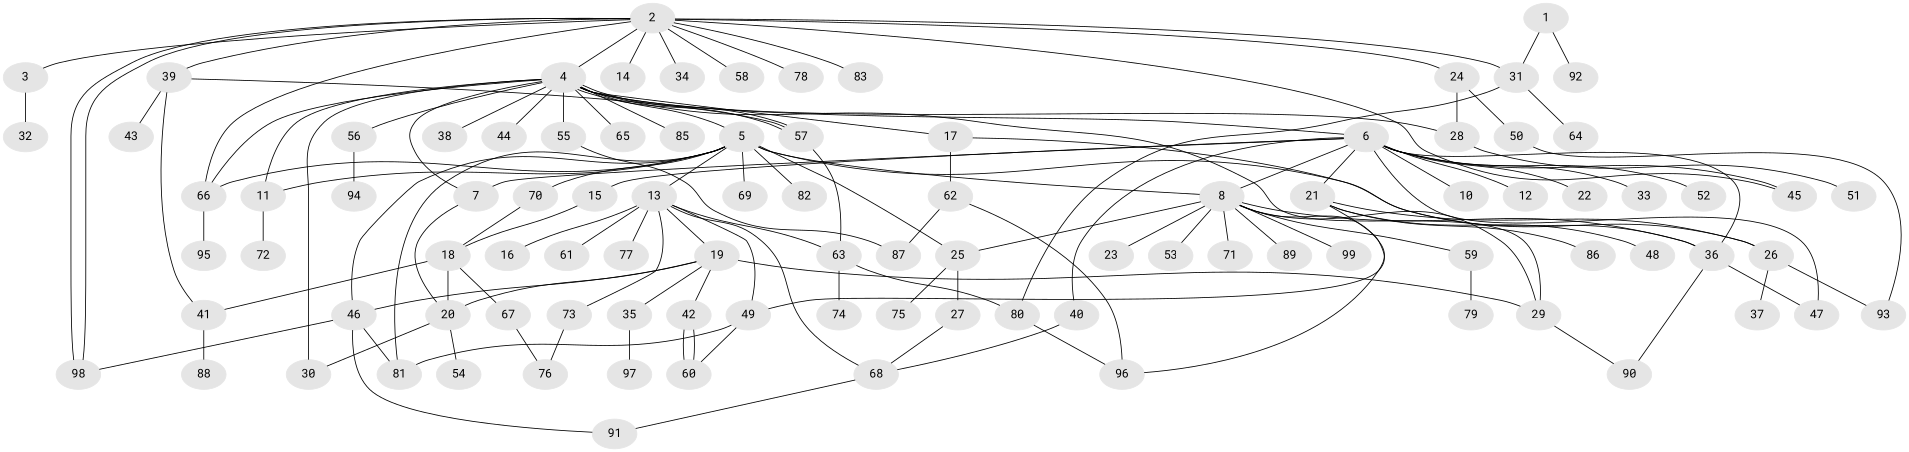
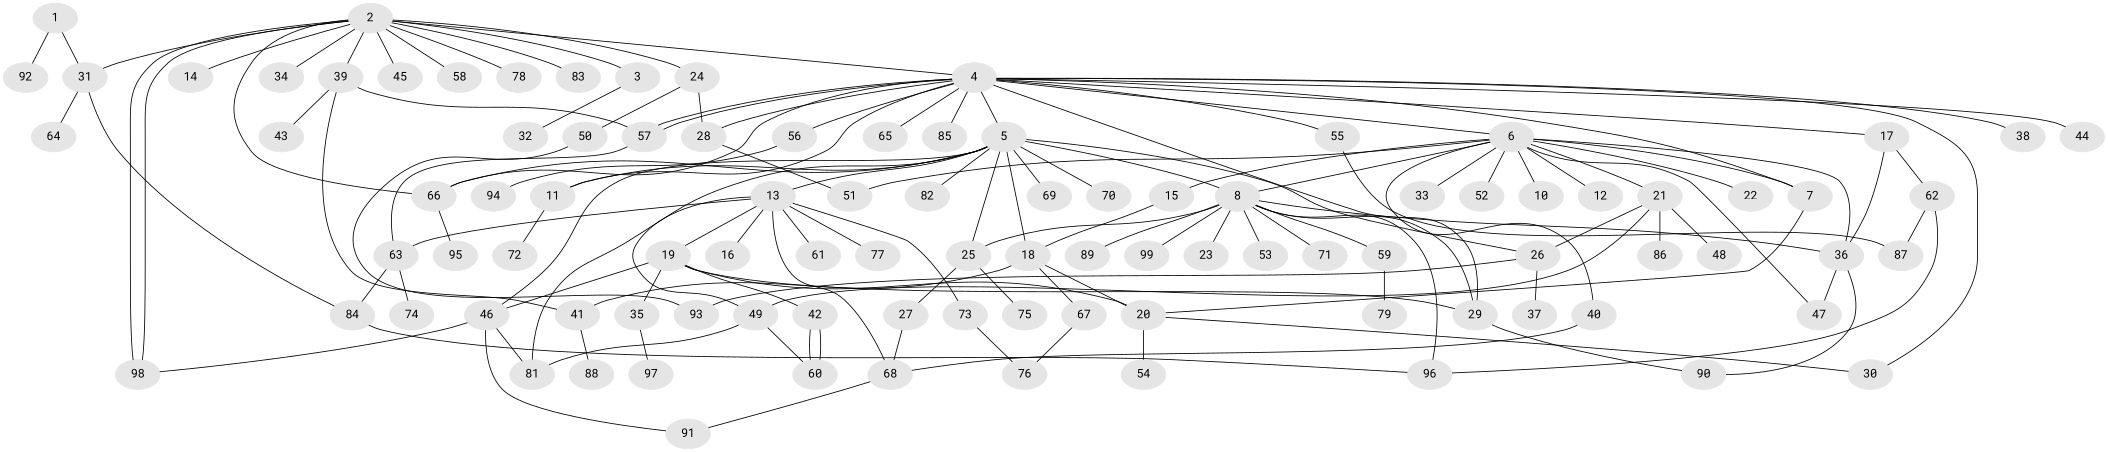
(1580, 167) -> (1225, 158)
(492, 226) -> (1016, 196)
(1017, 315) -> (352, 315)
